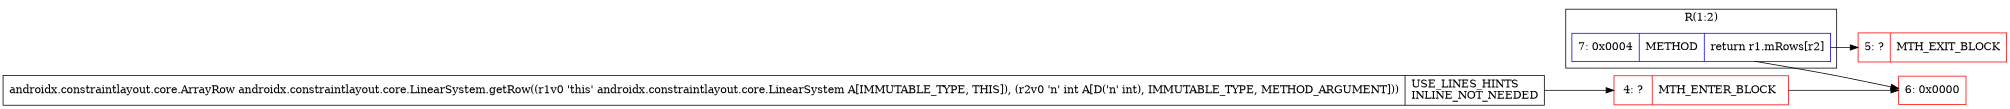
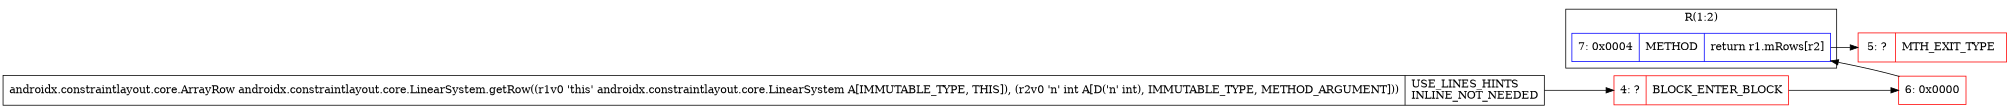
(1948, 47) -> (1948, 47)
(1823, 73) -> (1869, 69)
(1717, 90) -> (1717, 90)
